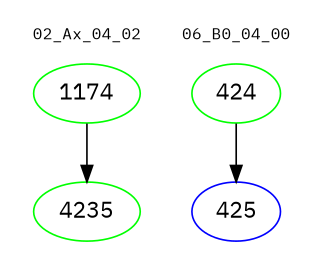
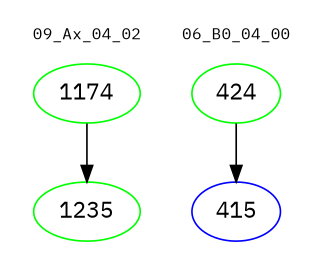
(88, 35) -> (88, 35)
(87, 212) -> (87, 212)
(236, 212) -> (236, 212)
